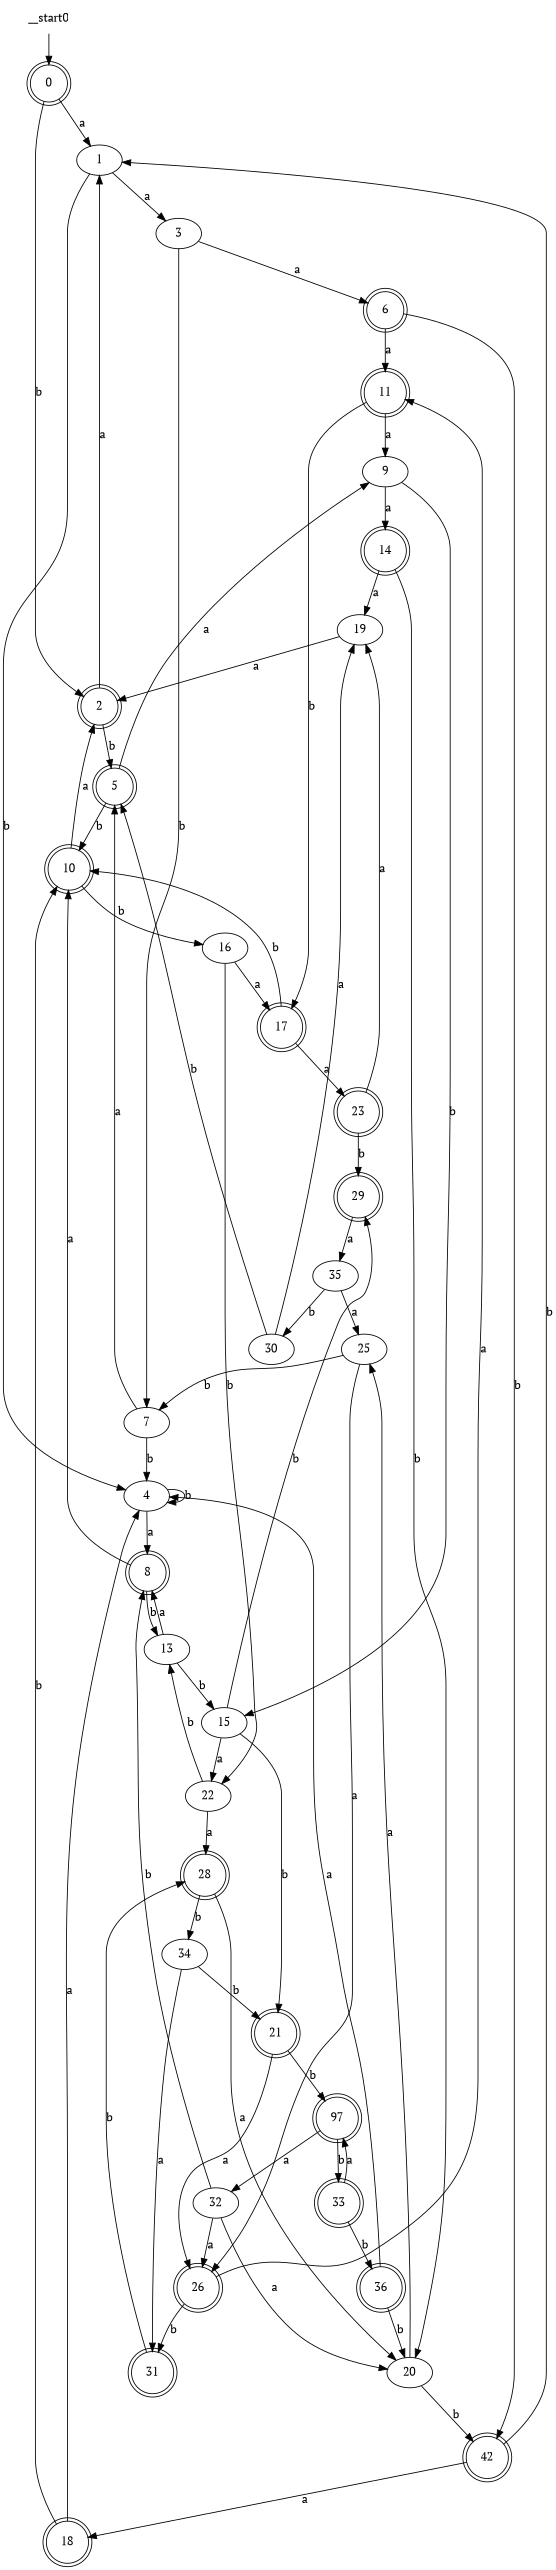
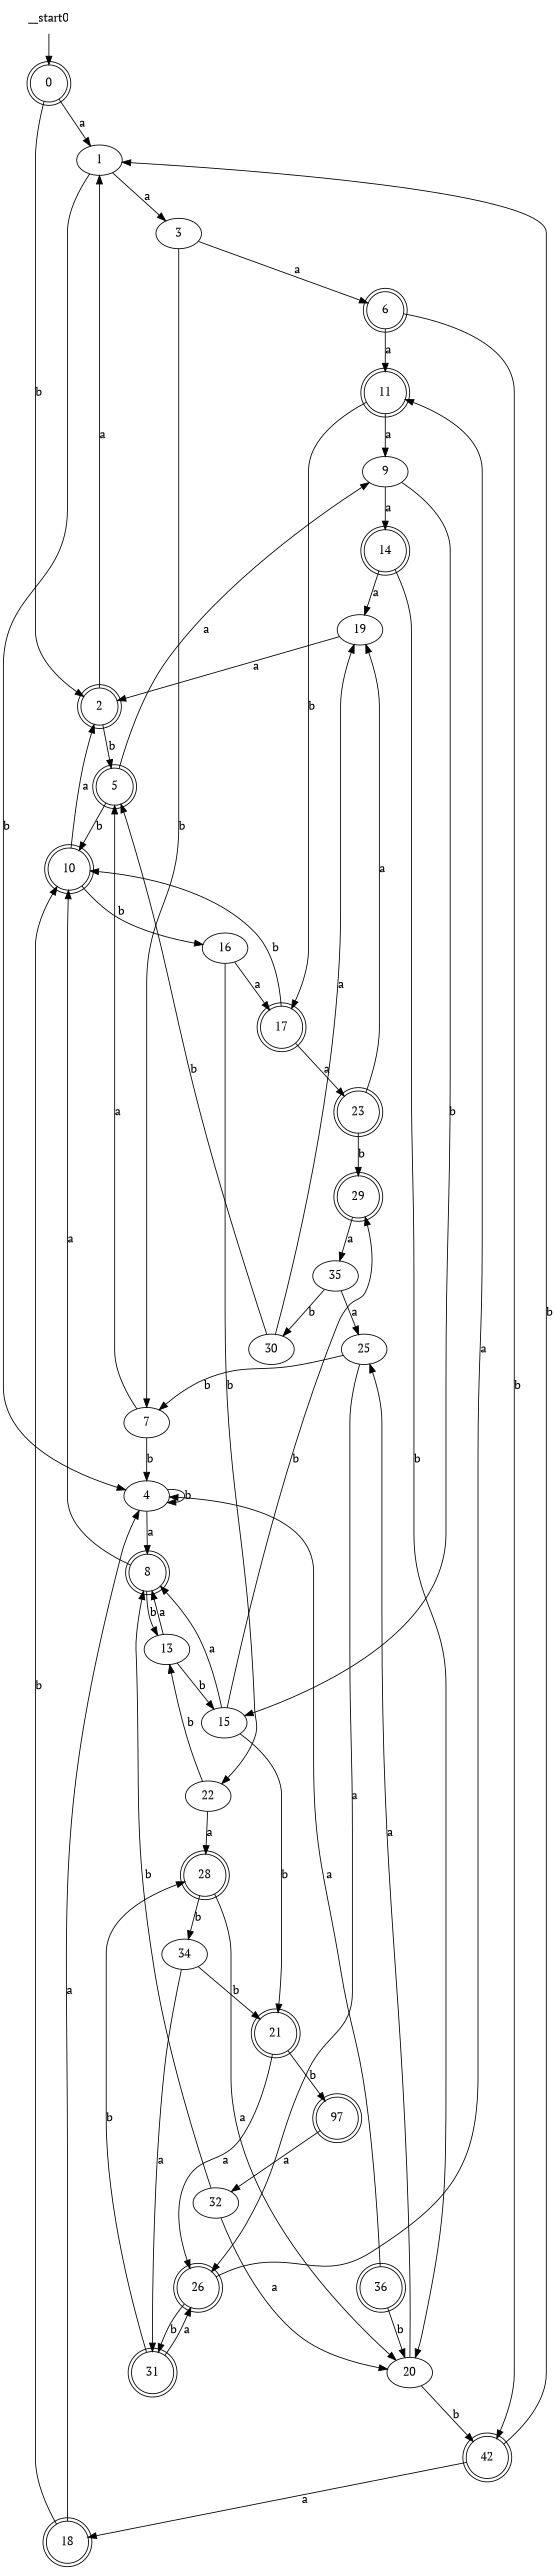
(217, 1755) -> (203, 1646)
(339, 2203) -> none
(208, 2238) -> (177, 2336)
